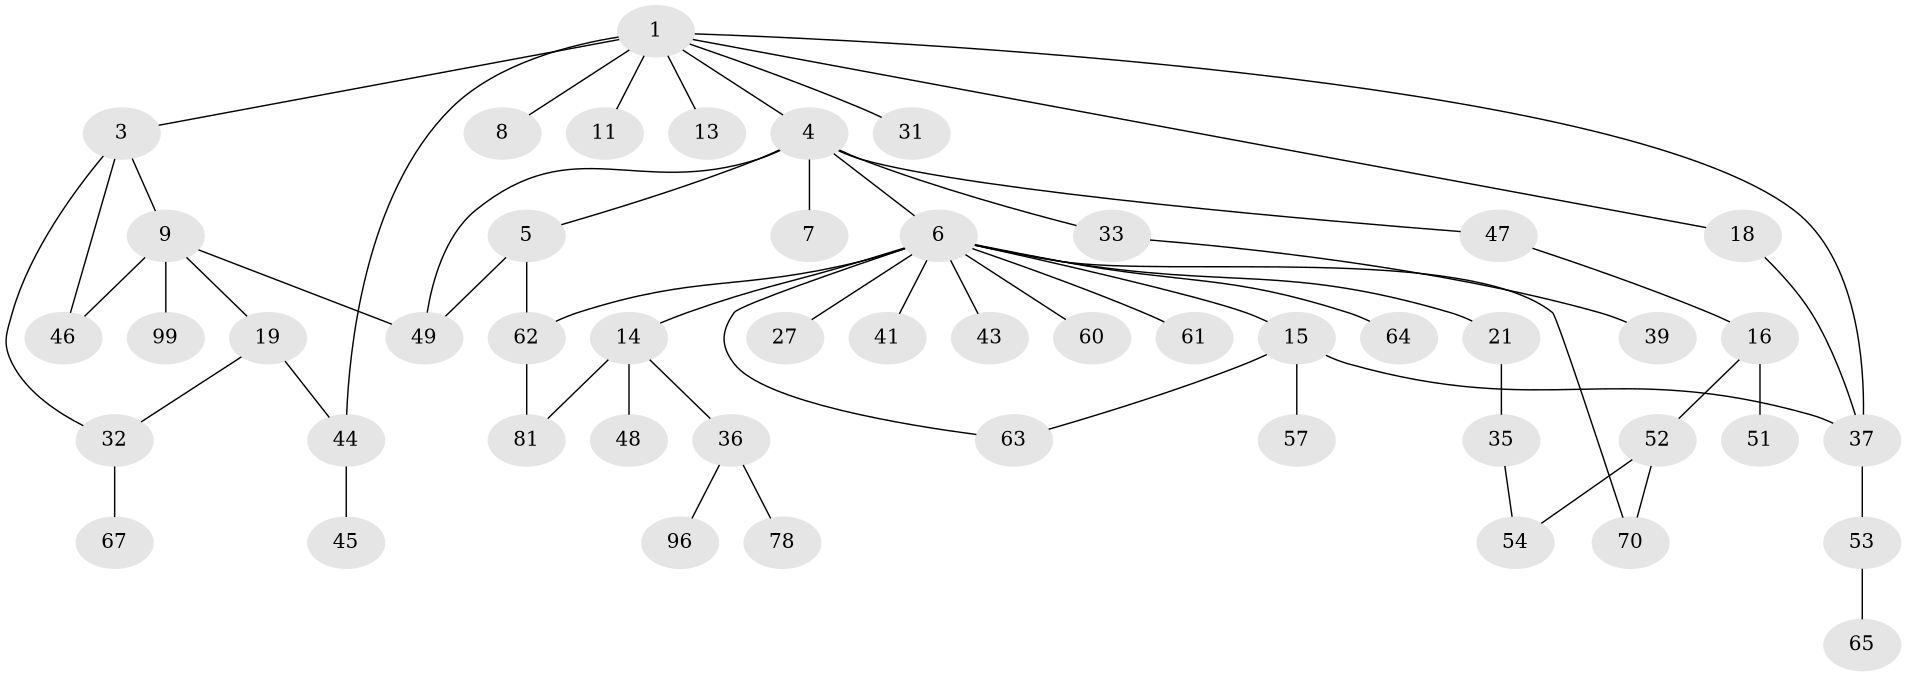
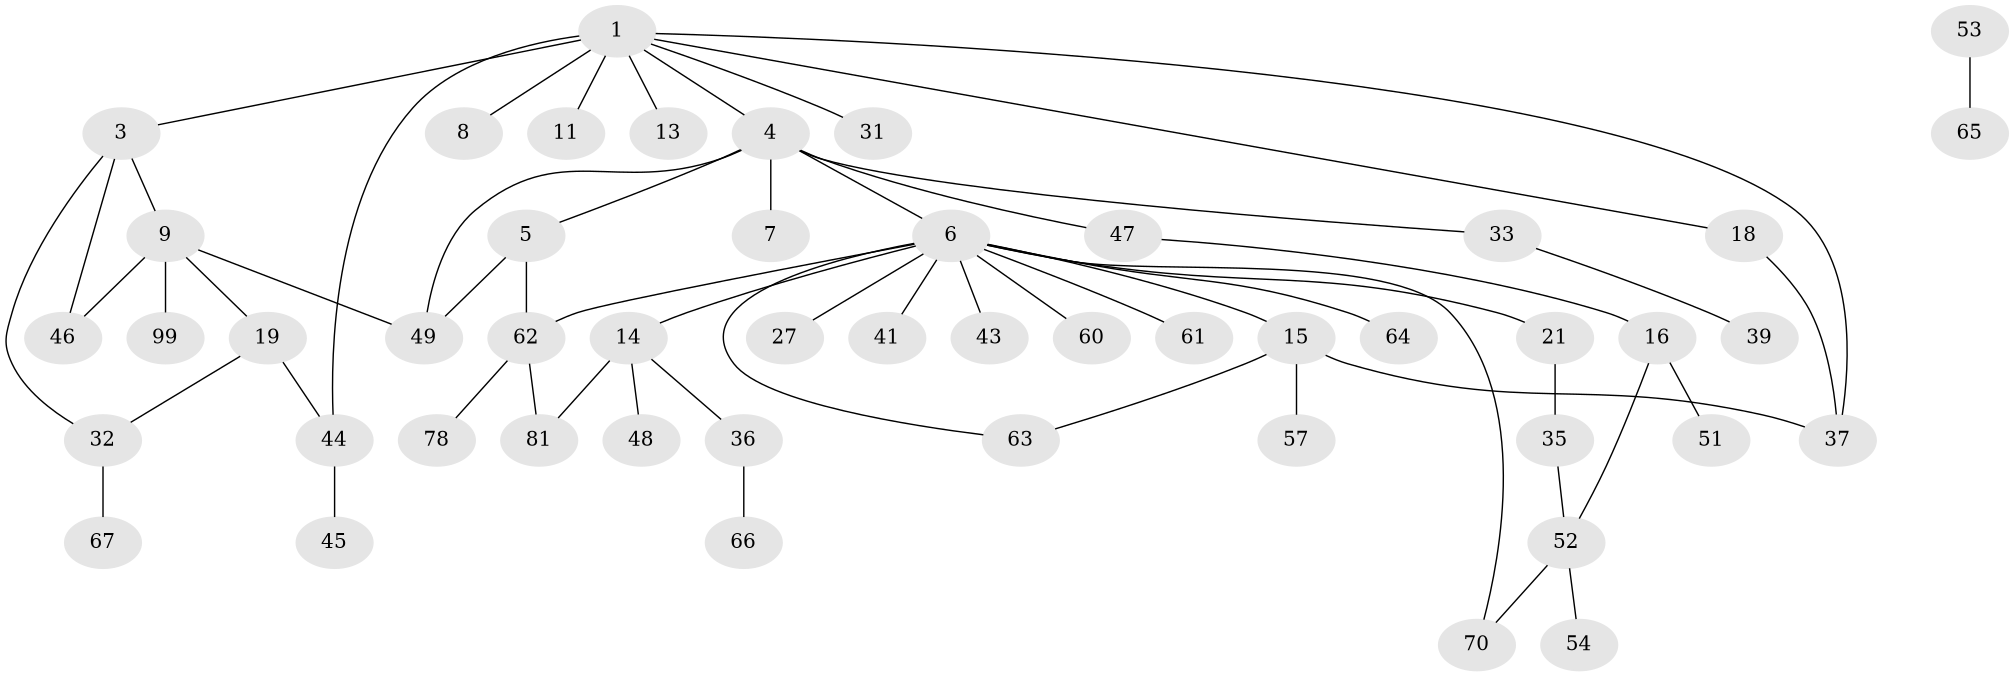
(1508, 491) -> (1561, 492)
(757, 492) -> (482, 389)
(1862, 492) -> none
(680, 543) -> (744, 543)
